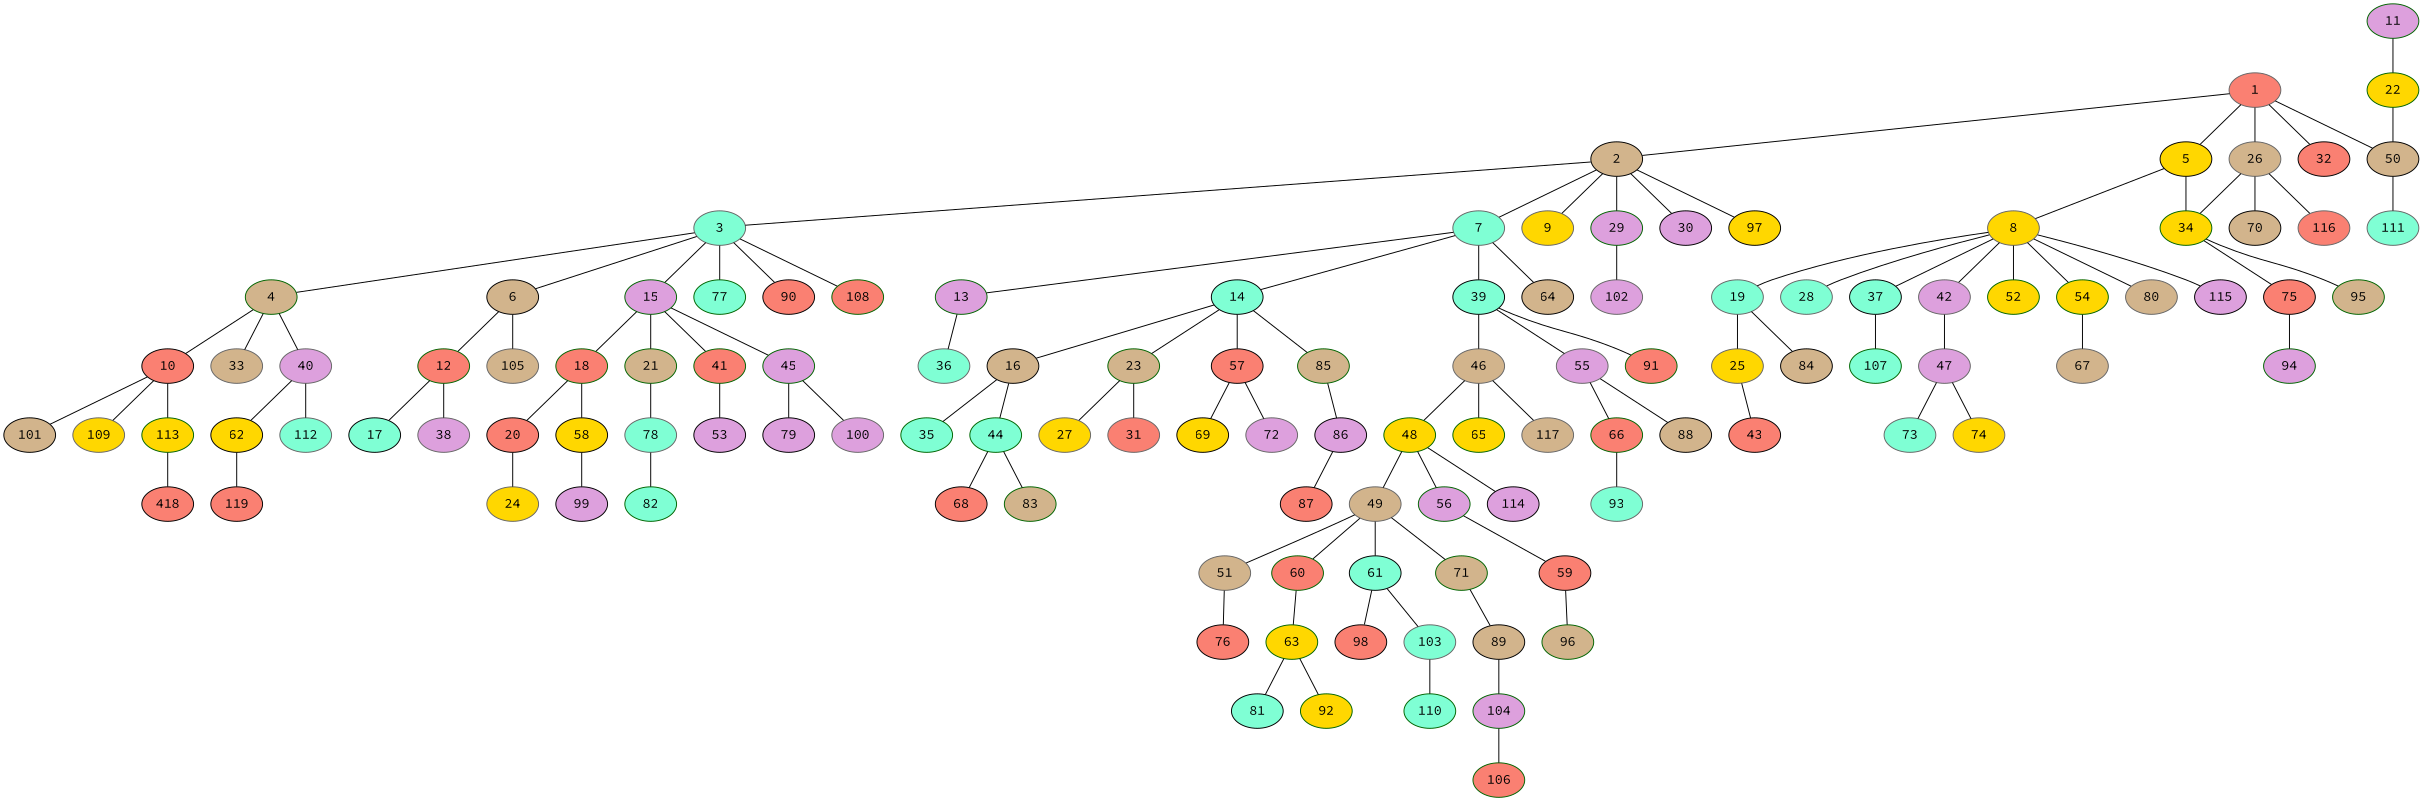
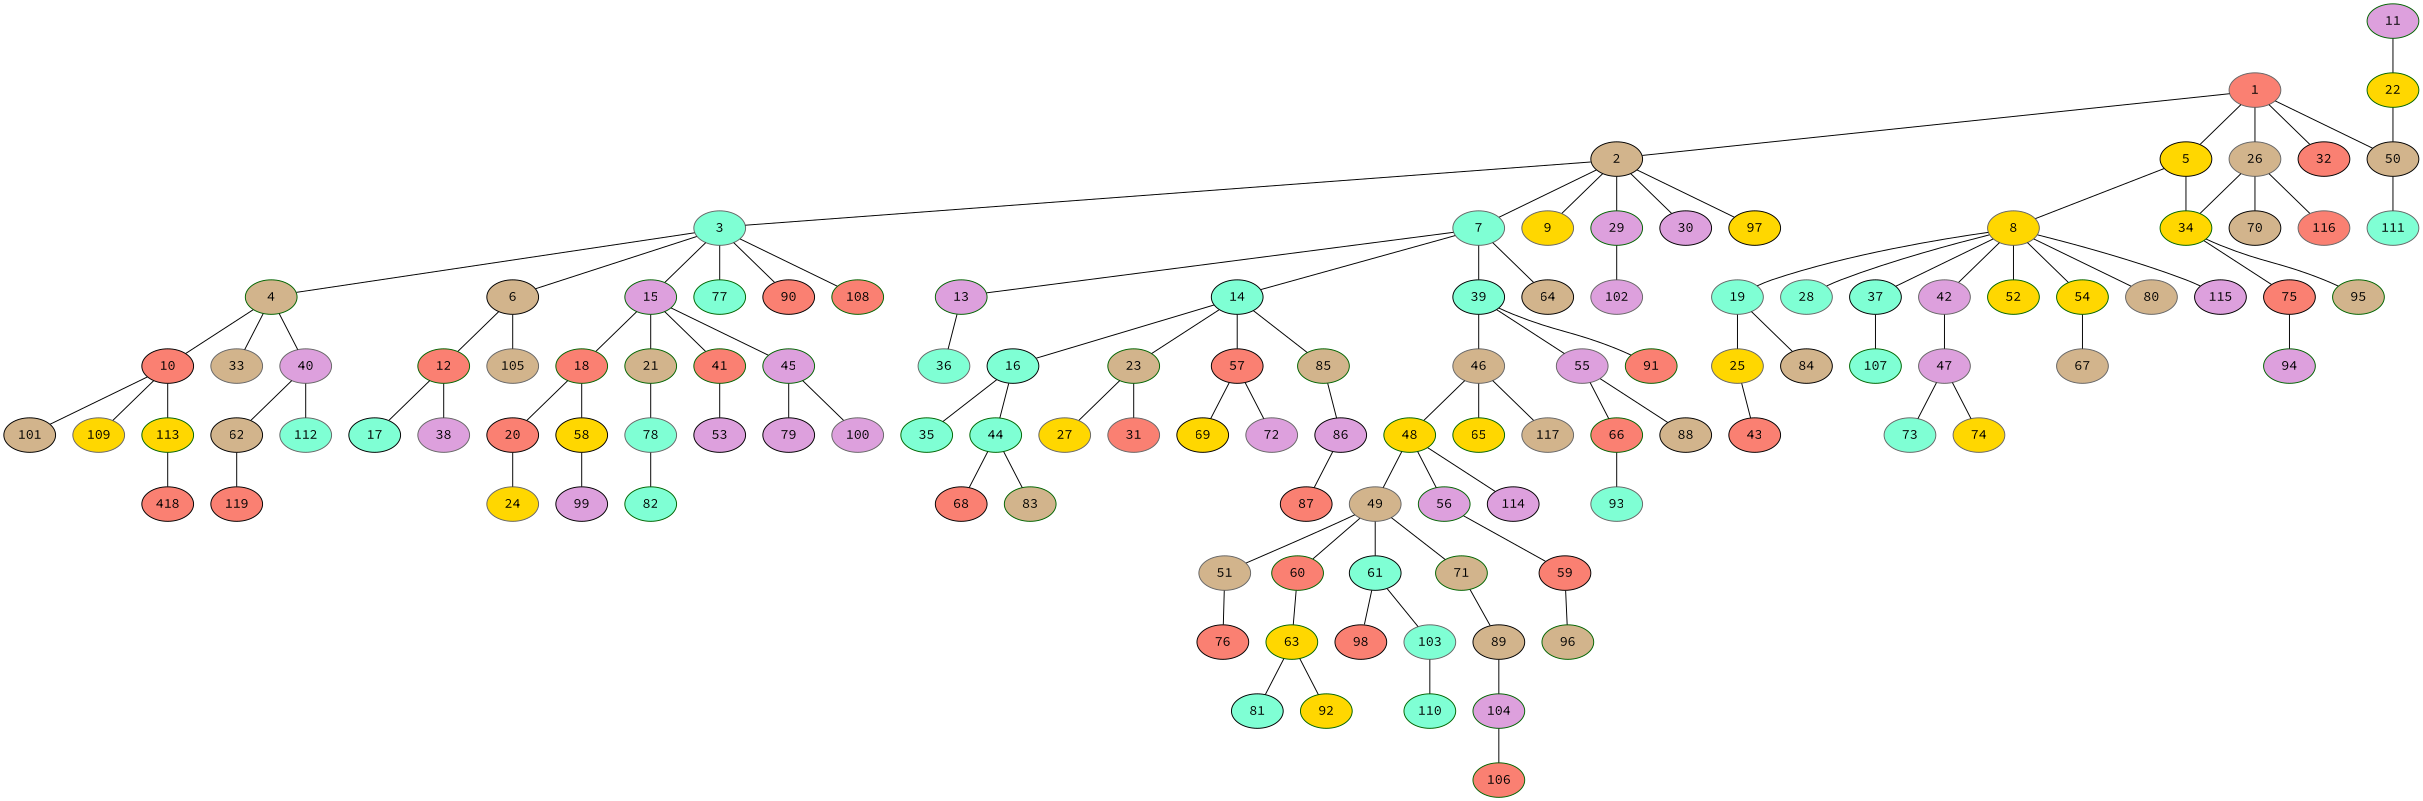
(1013, 366) -> (1013, 366)
(237, 435) -> (237, 435)
